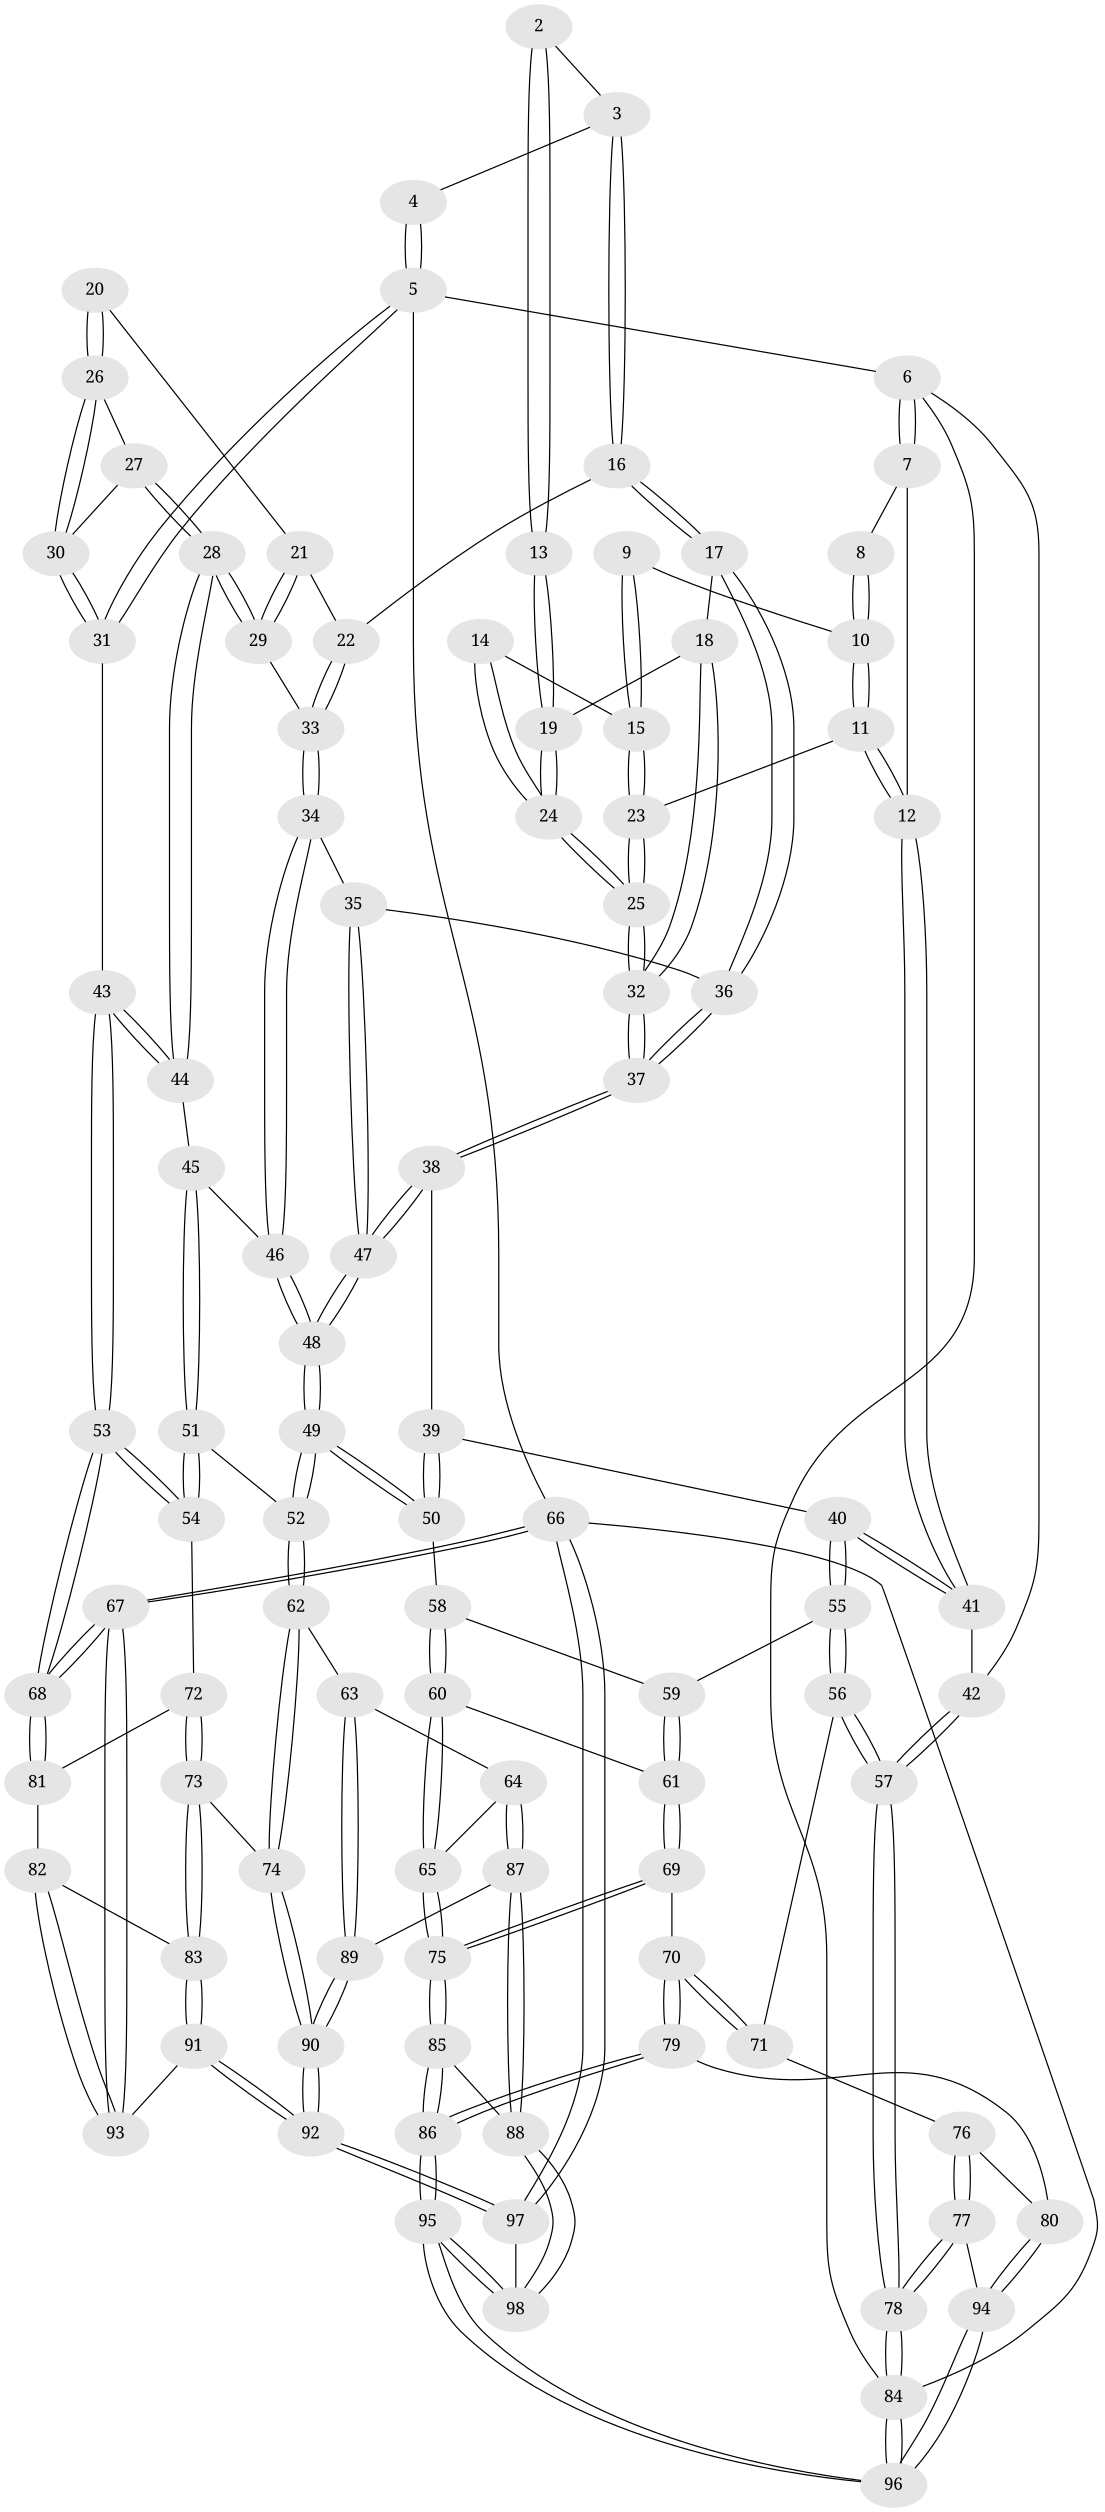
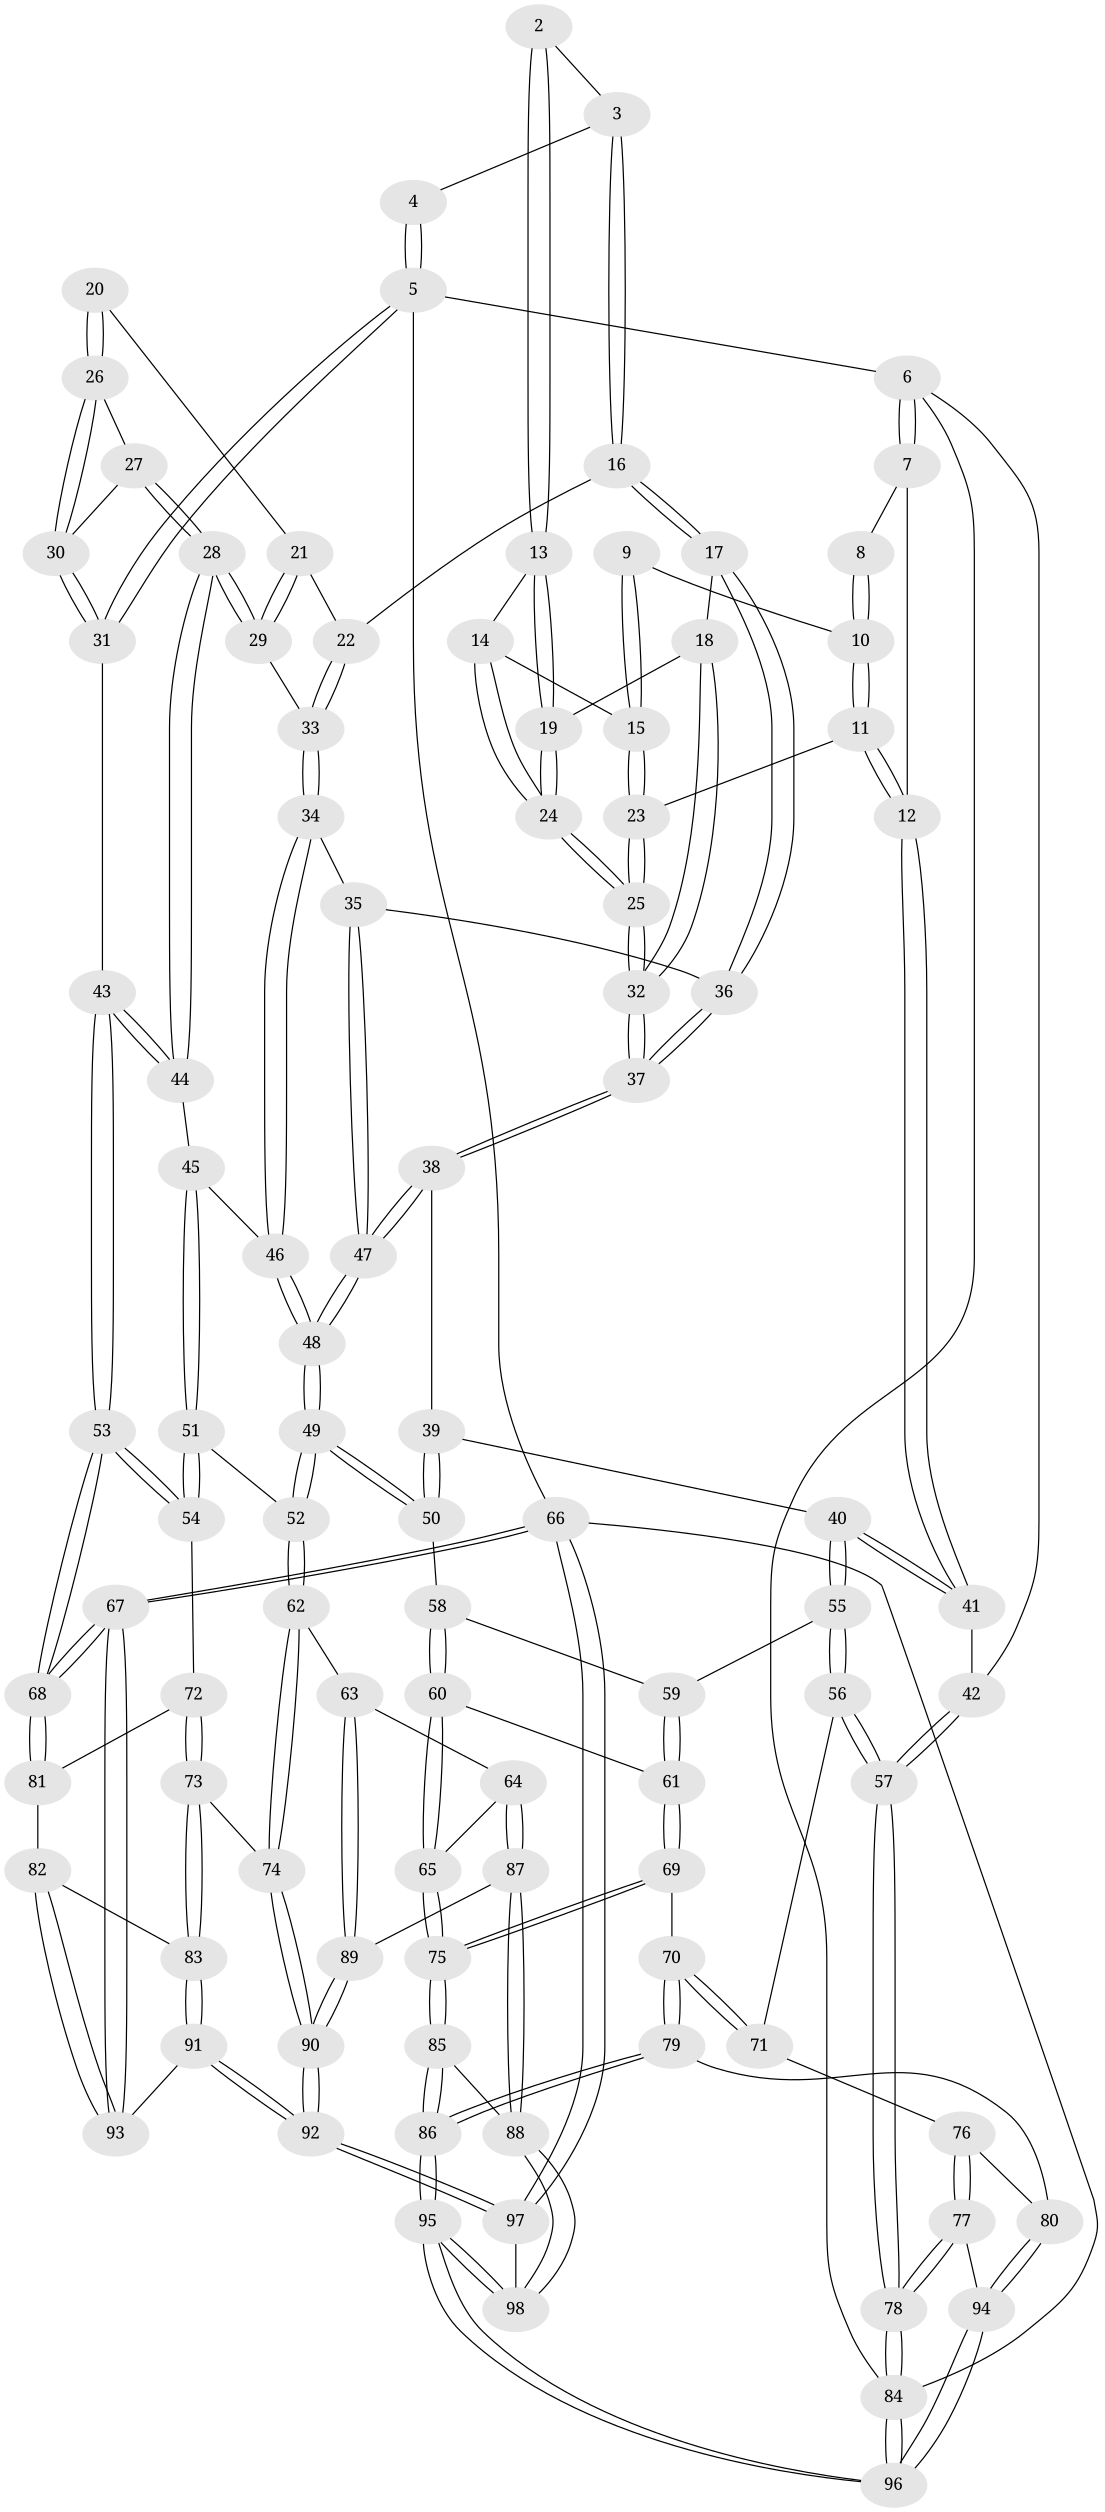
none -> (510, 598)
